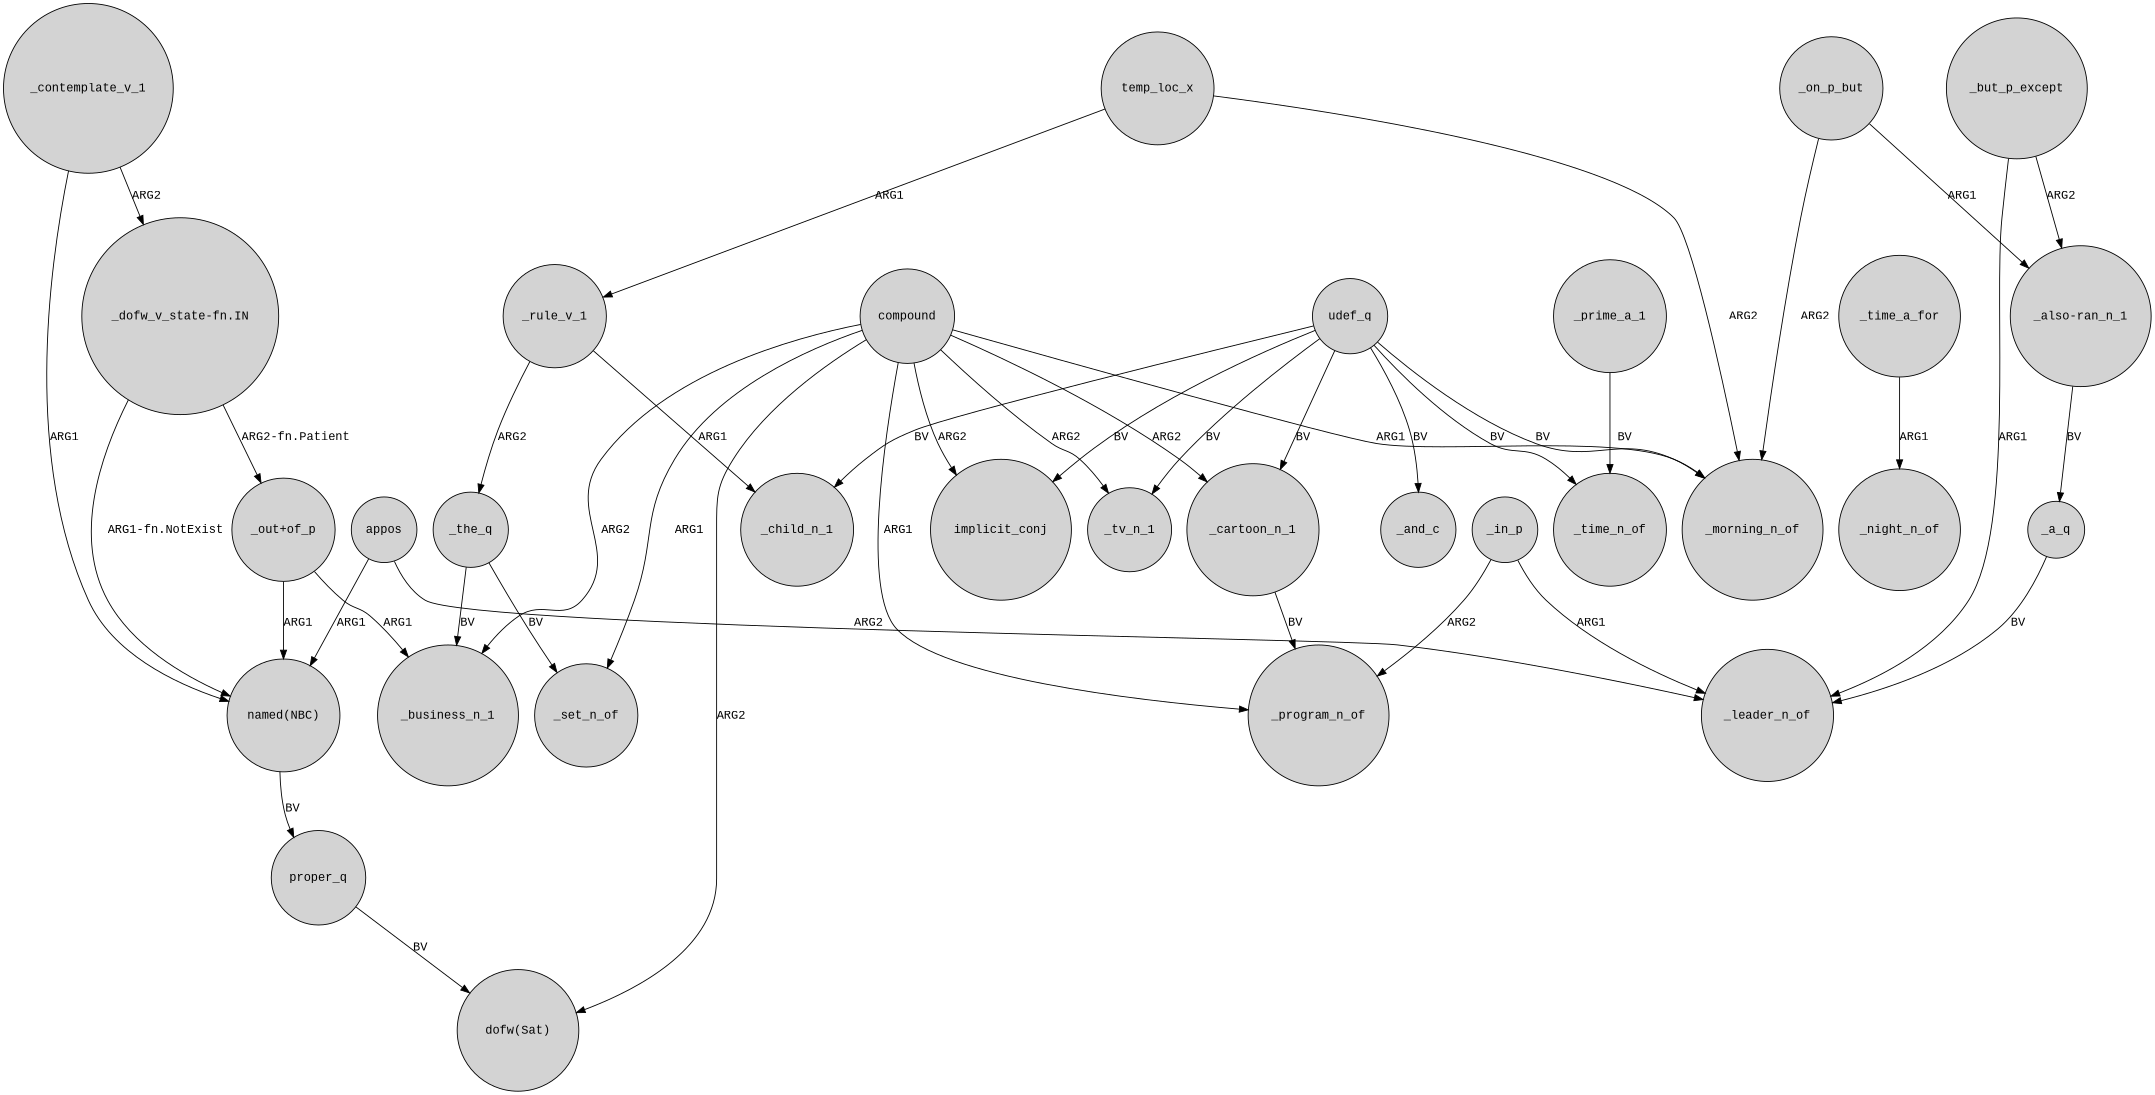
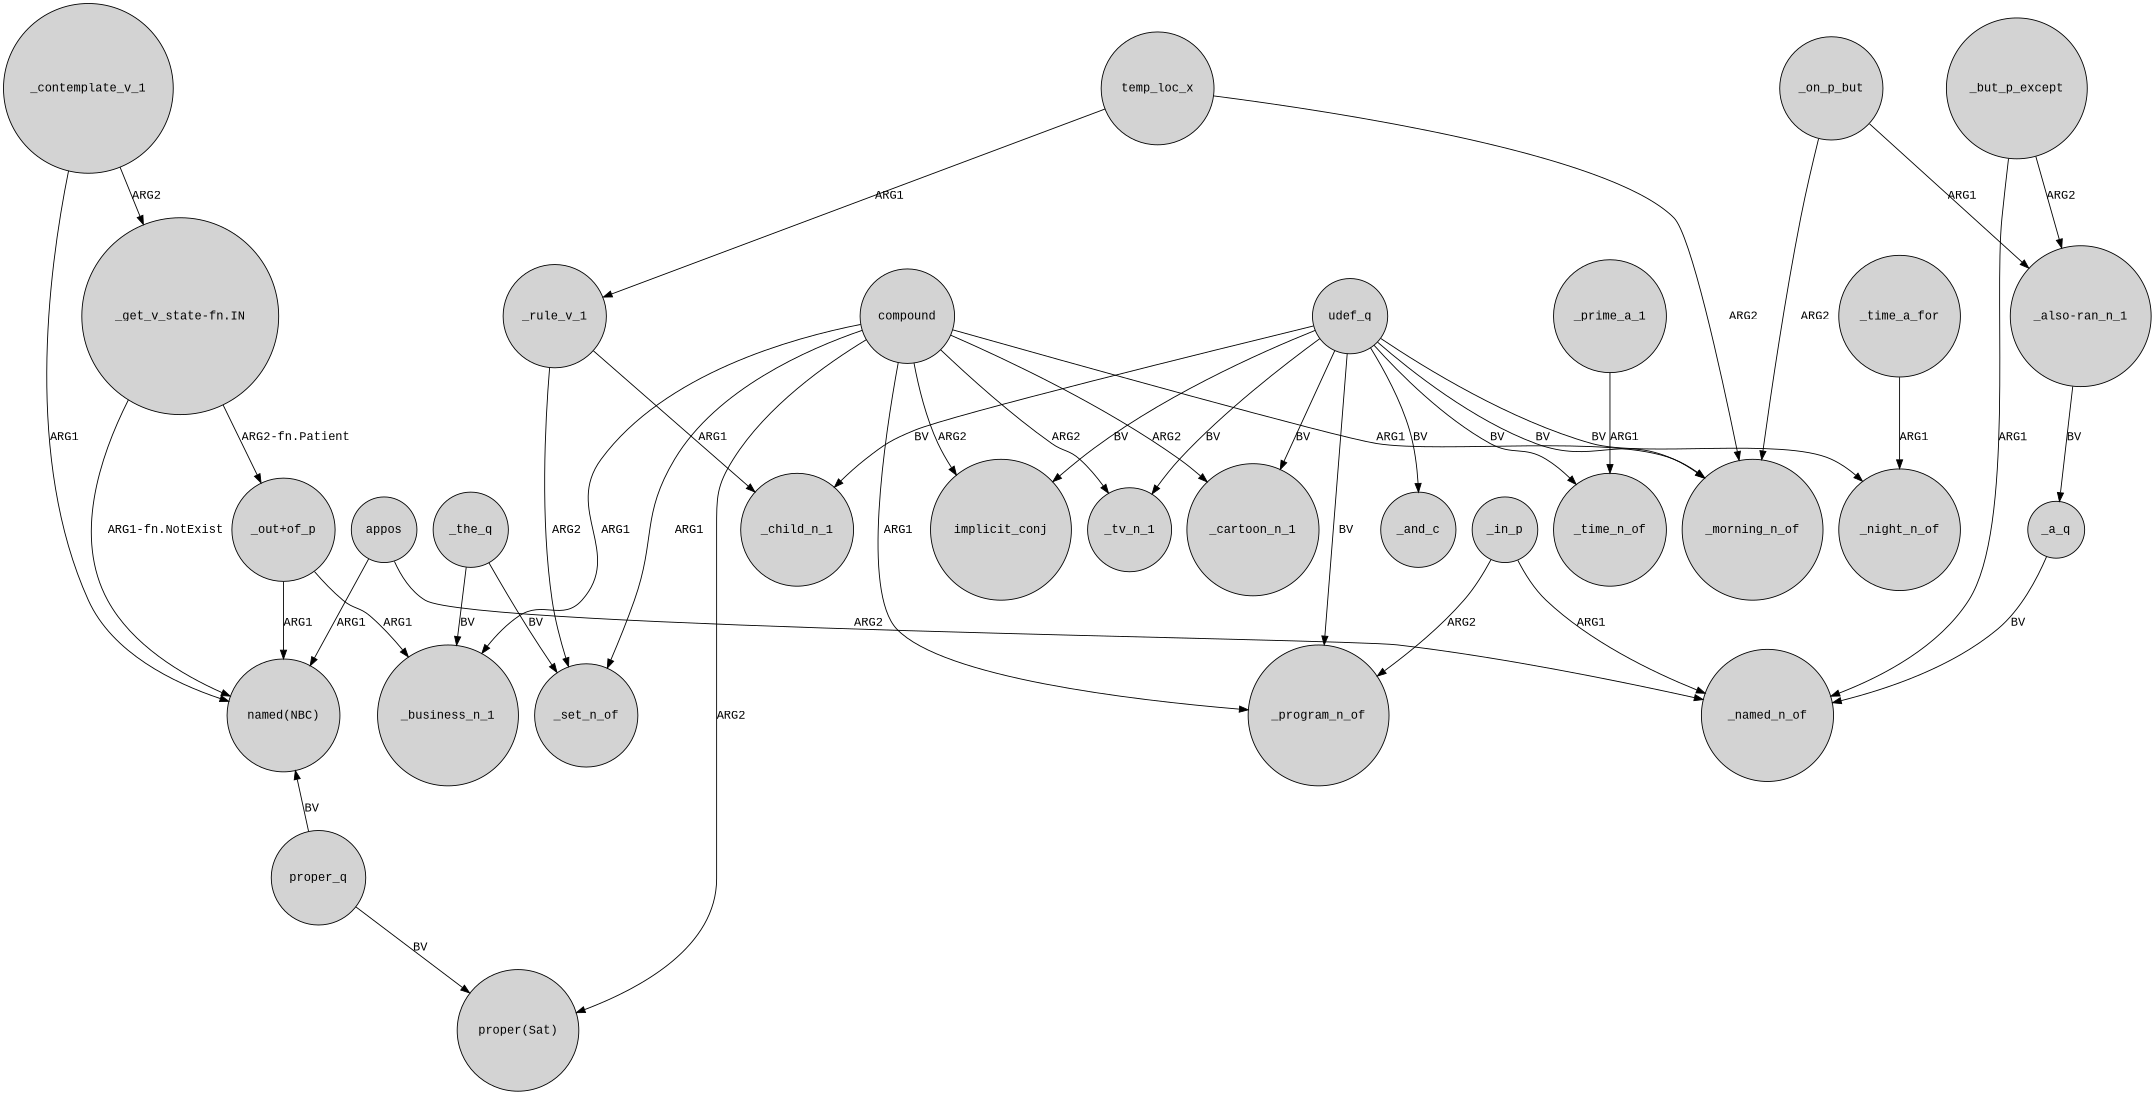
(180, 316) -> (180, 316)
(501, 421) -> (545, 514)
(1625, 437) -> (1625, 437)
none -> (1584, 441)
(616, 530) -> (616, 530)
(1284, 616) -> (1336, 495)
(1768, 715) -> (1768, 715)
(282, 801) -> (303, 805)
(518, 1030) -> (518, 1030)
